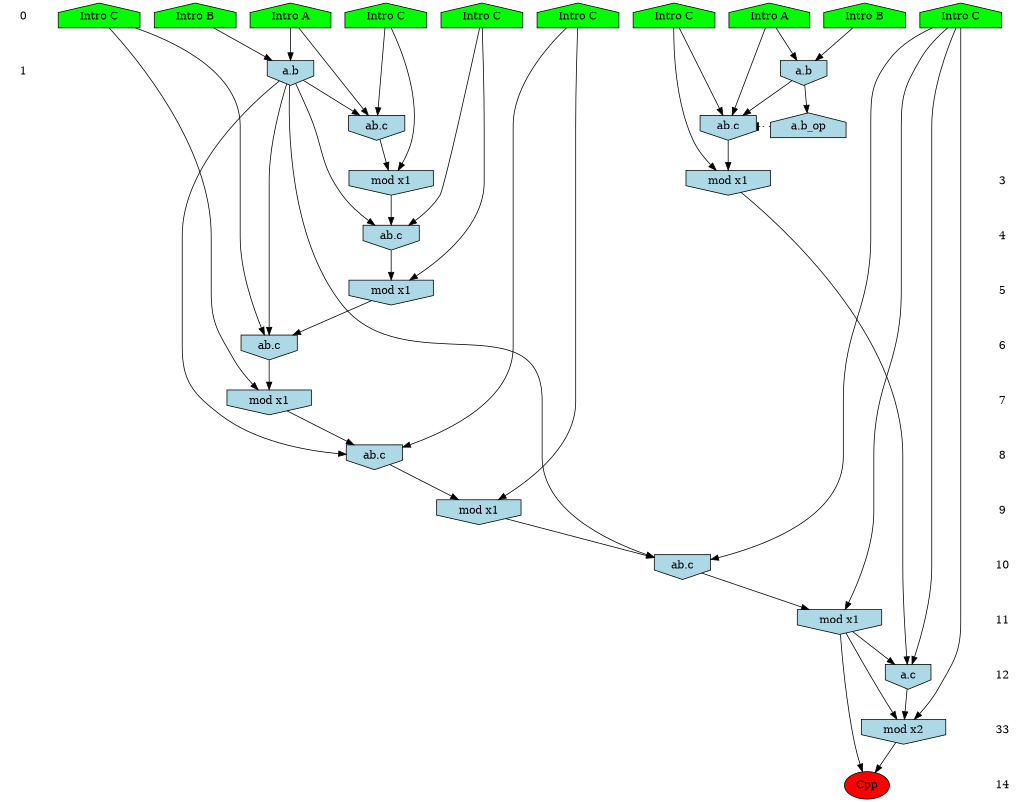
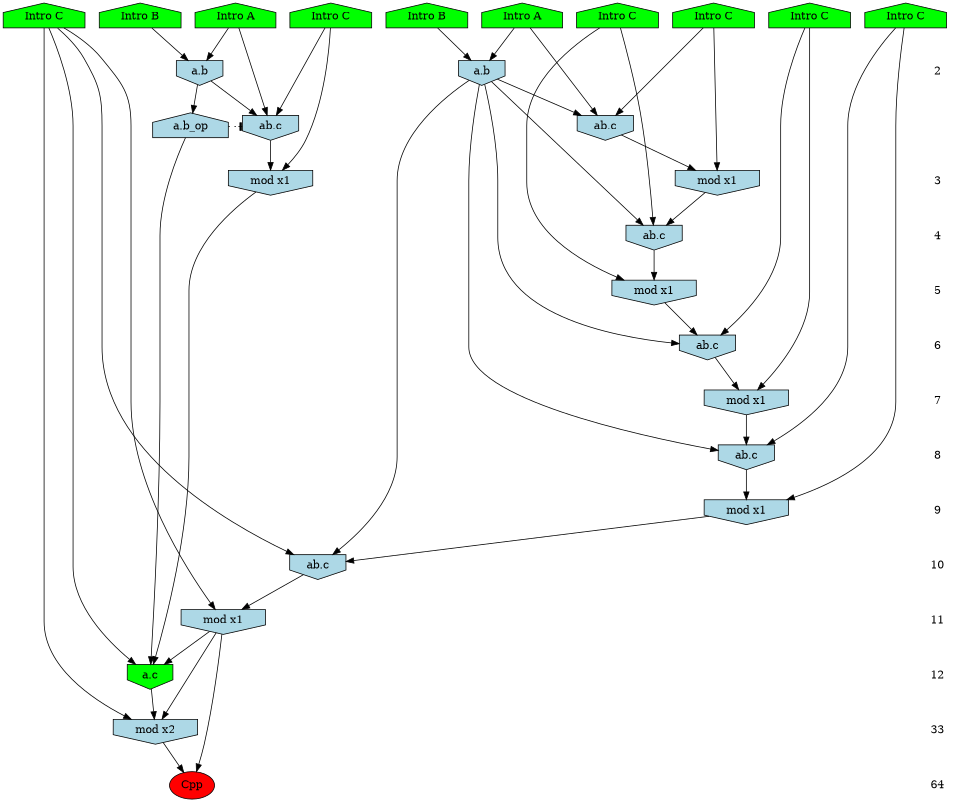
(24, 17) -> none
(24, 72) -> (938, 72)
none -> (160, 395)
(908, 676) -> (150, 676)
(1003, 785) -> (938, 785)
